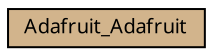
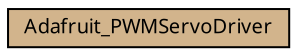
(106, 28) -> (149, 28)
